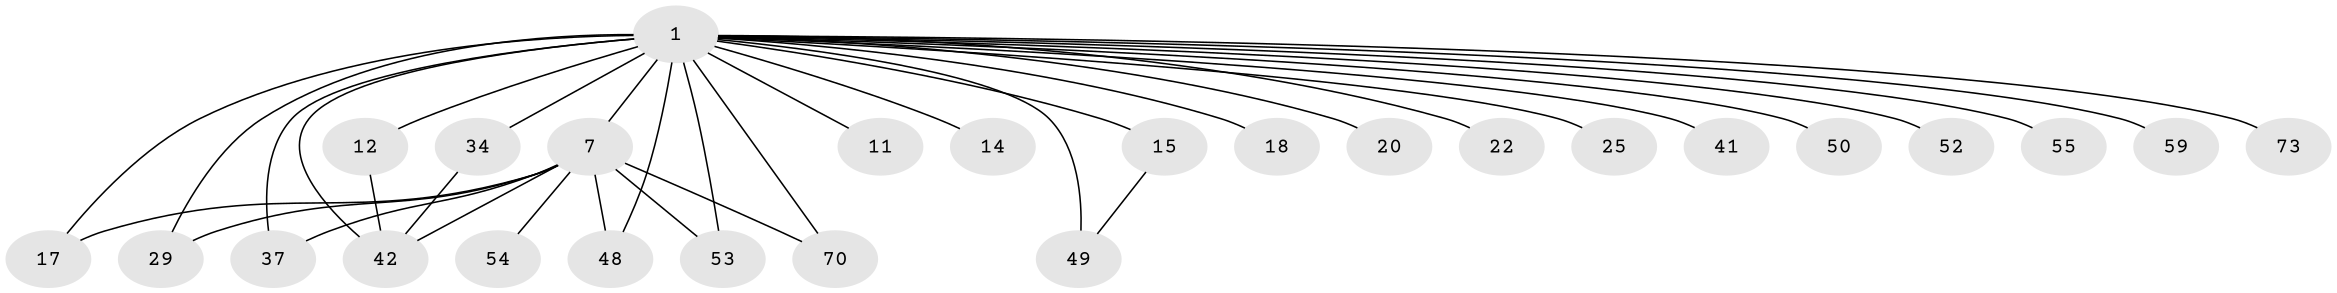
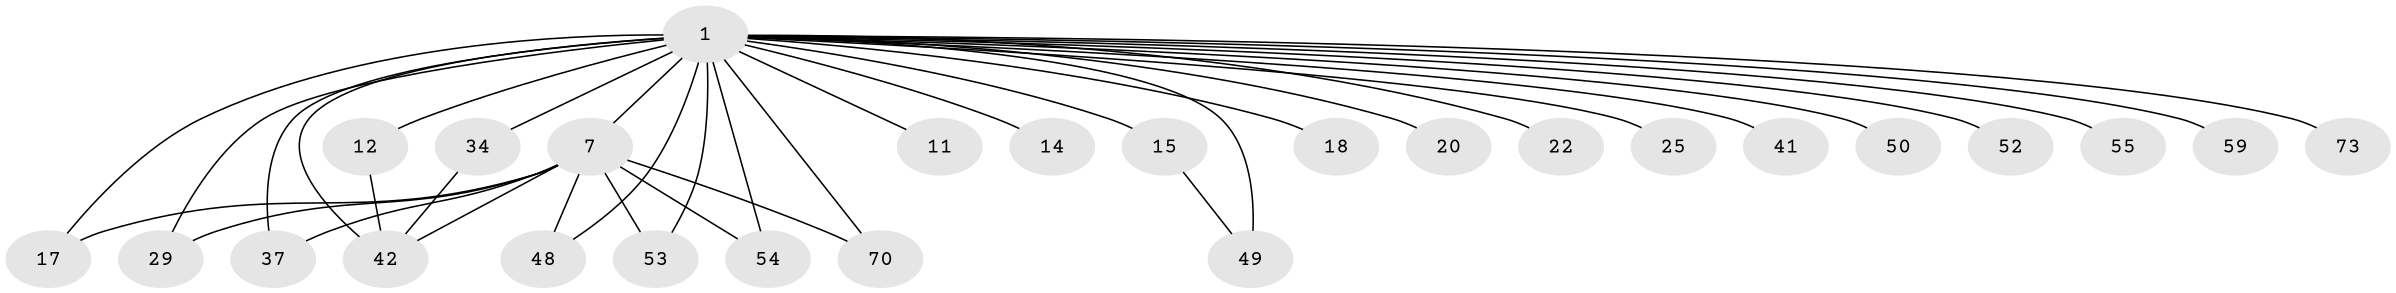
none -> (737, 147)
